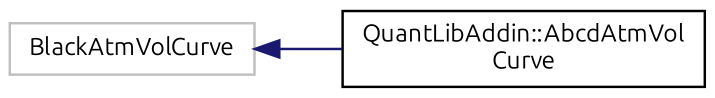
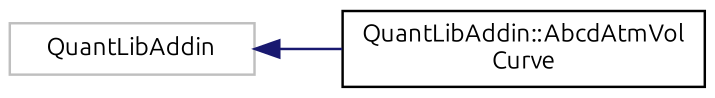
(132, 49) -> (132, 49)
